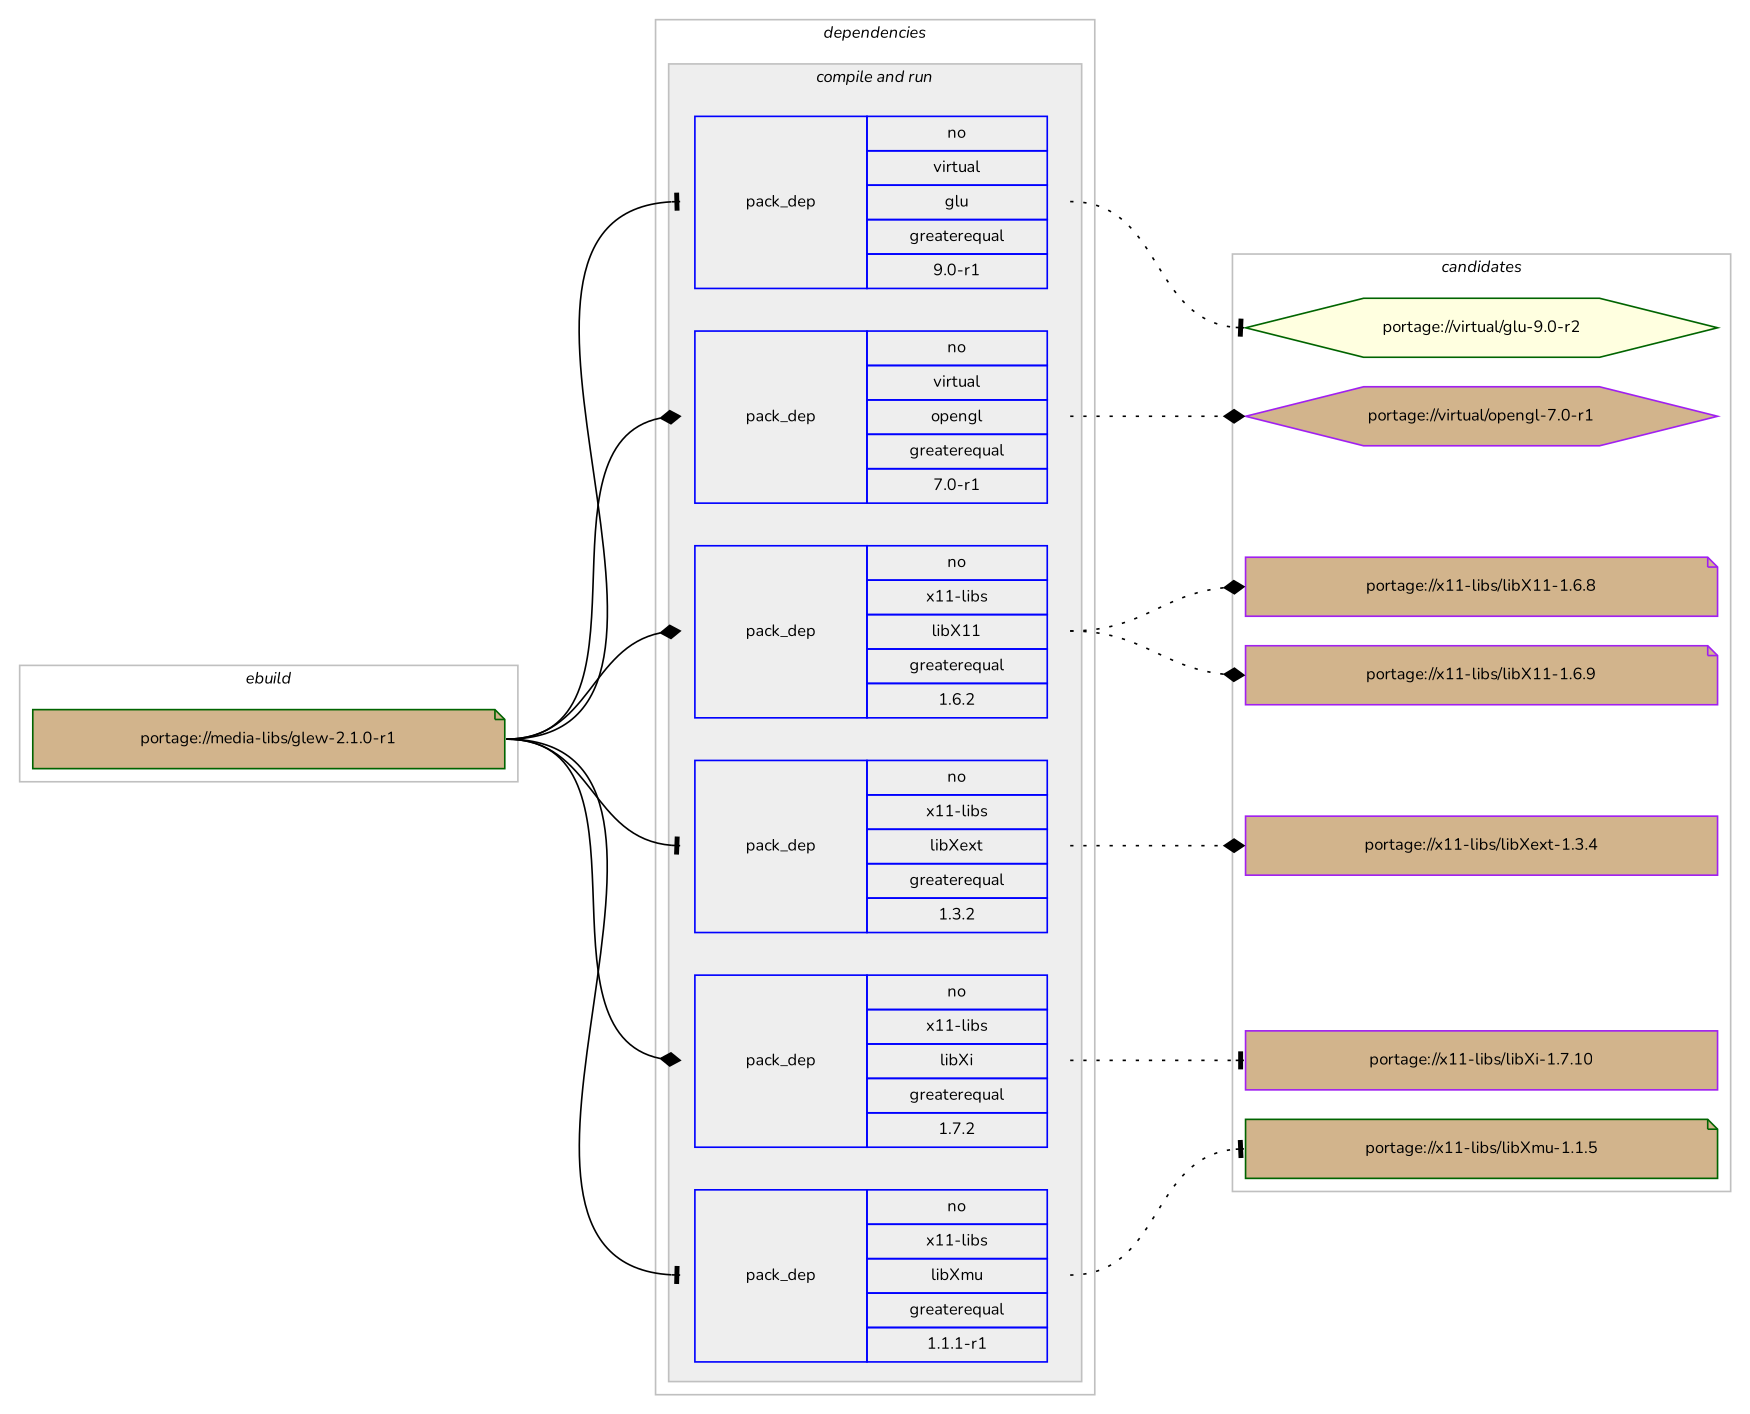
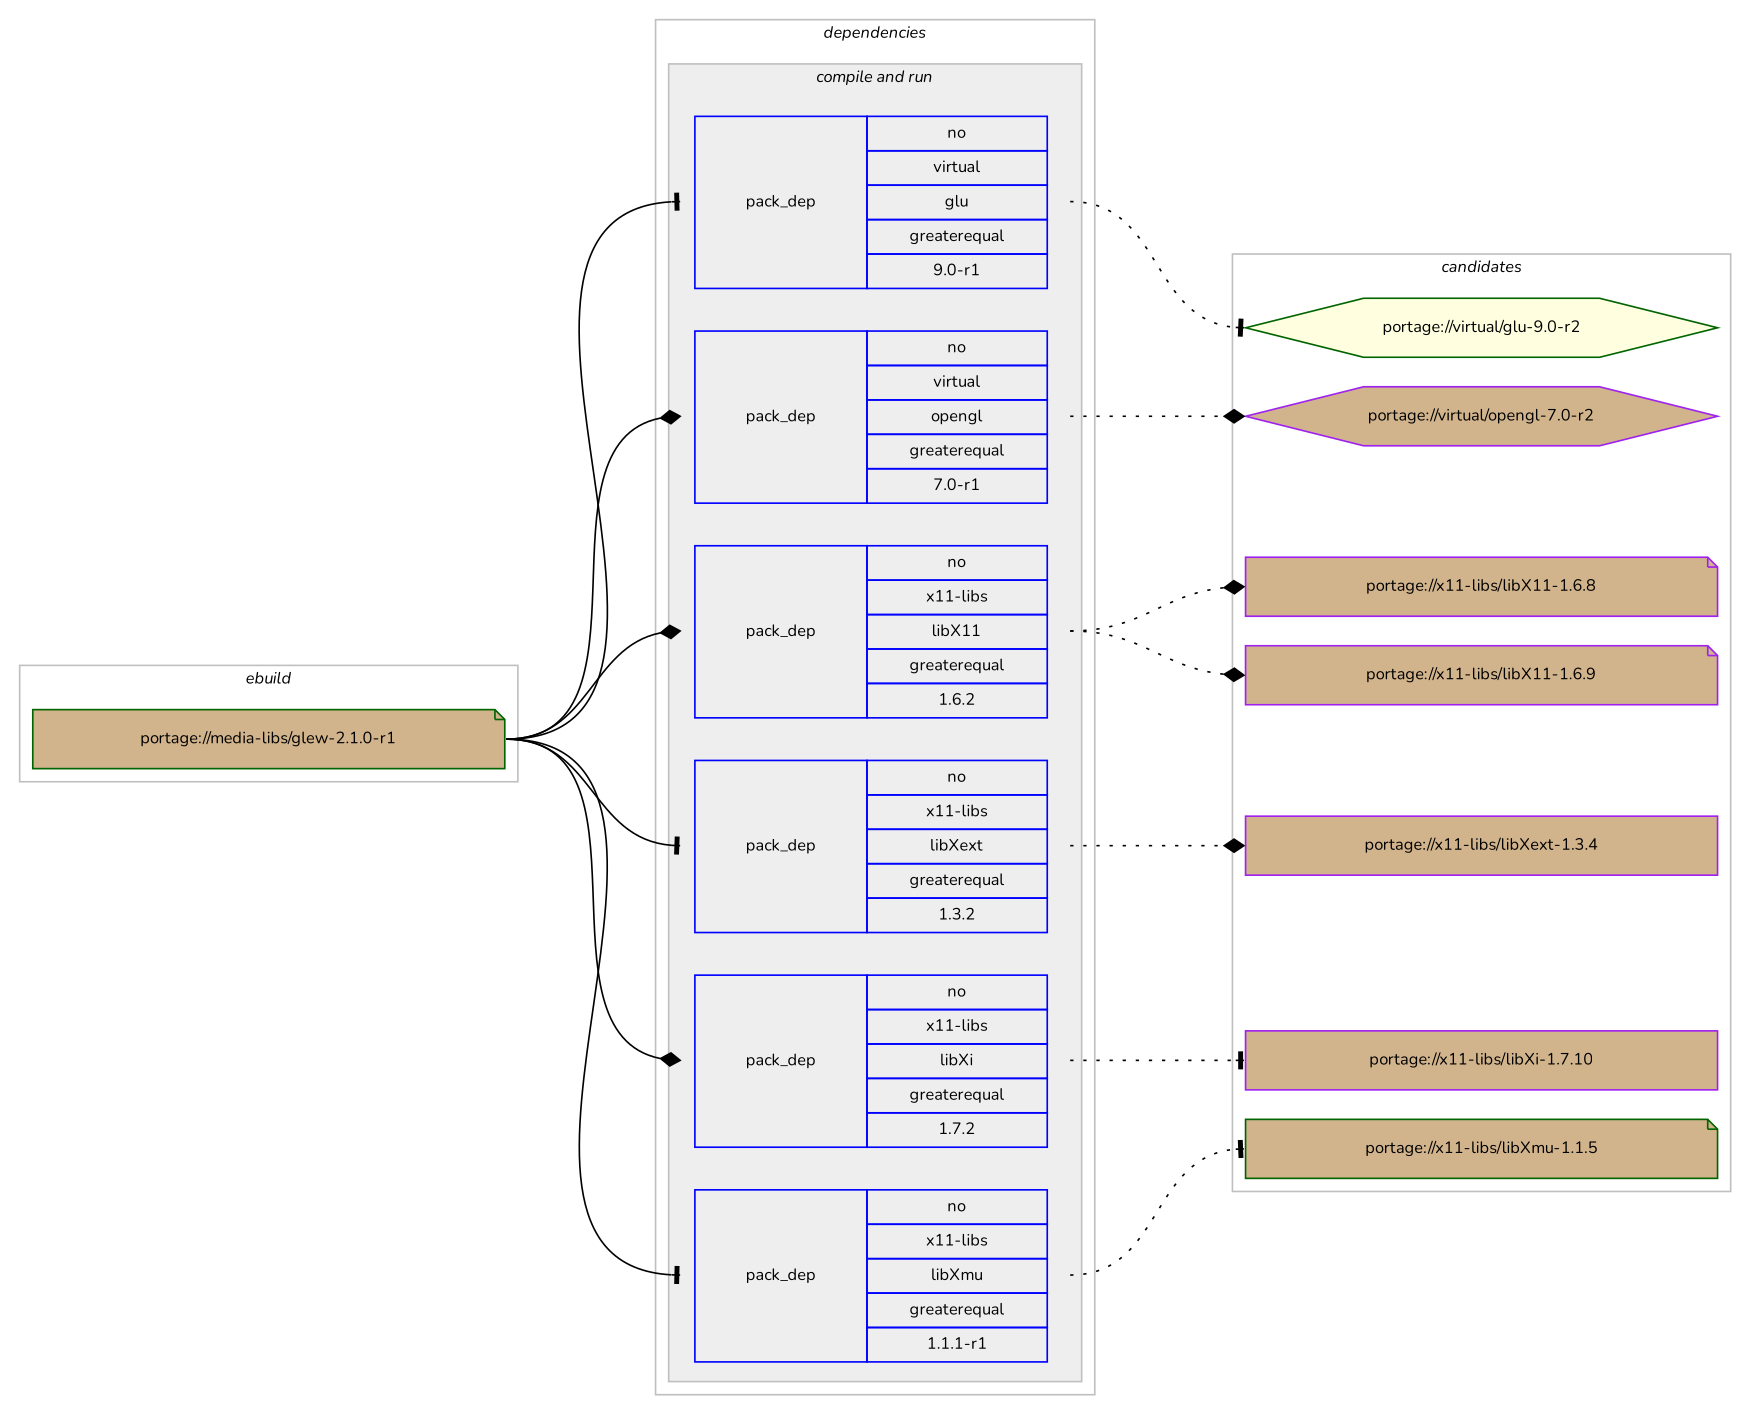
(1482, 416) -> (1482, 416)
